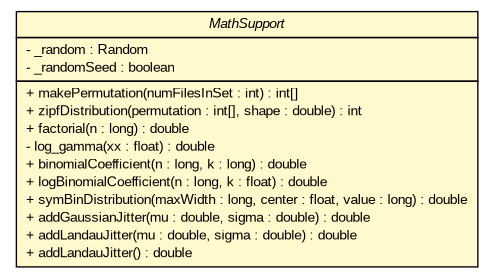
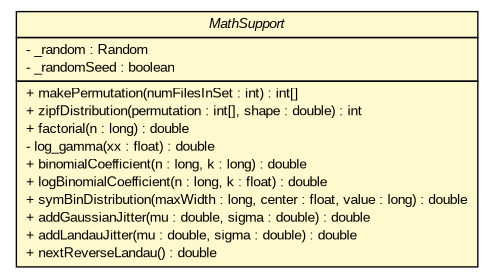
(109, 253) -> (122, 253)
